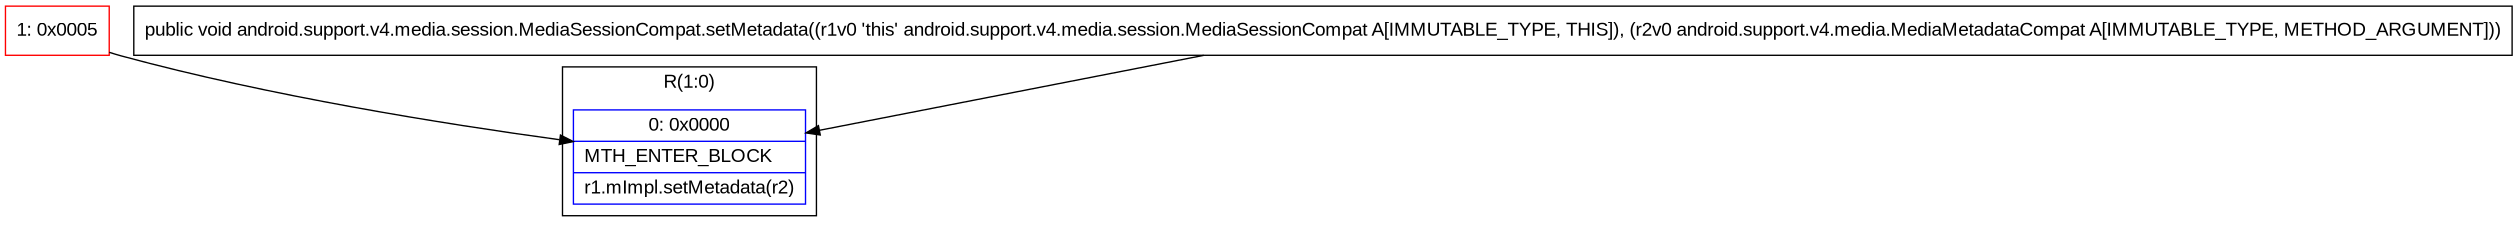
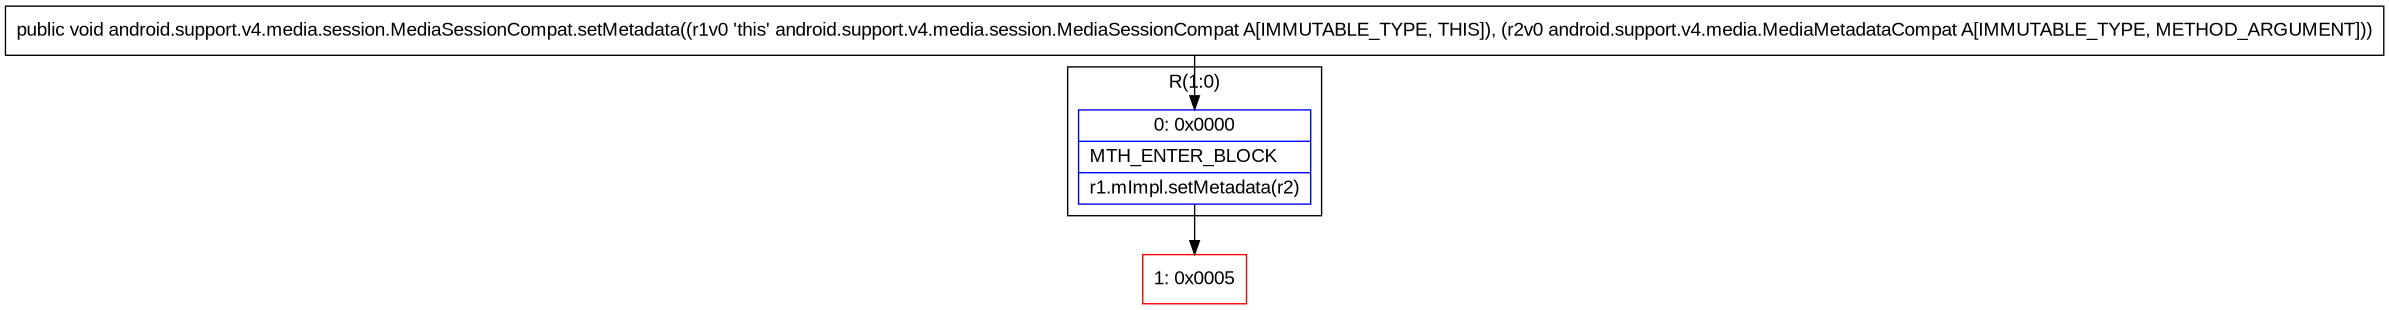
(333, 103) -> (1195, 224)
